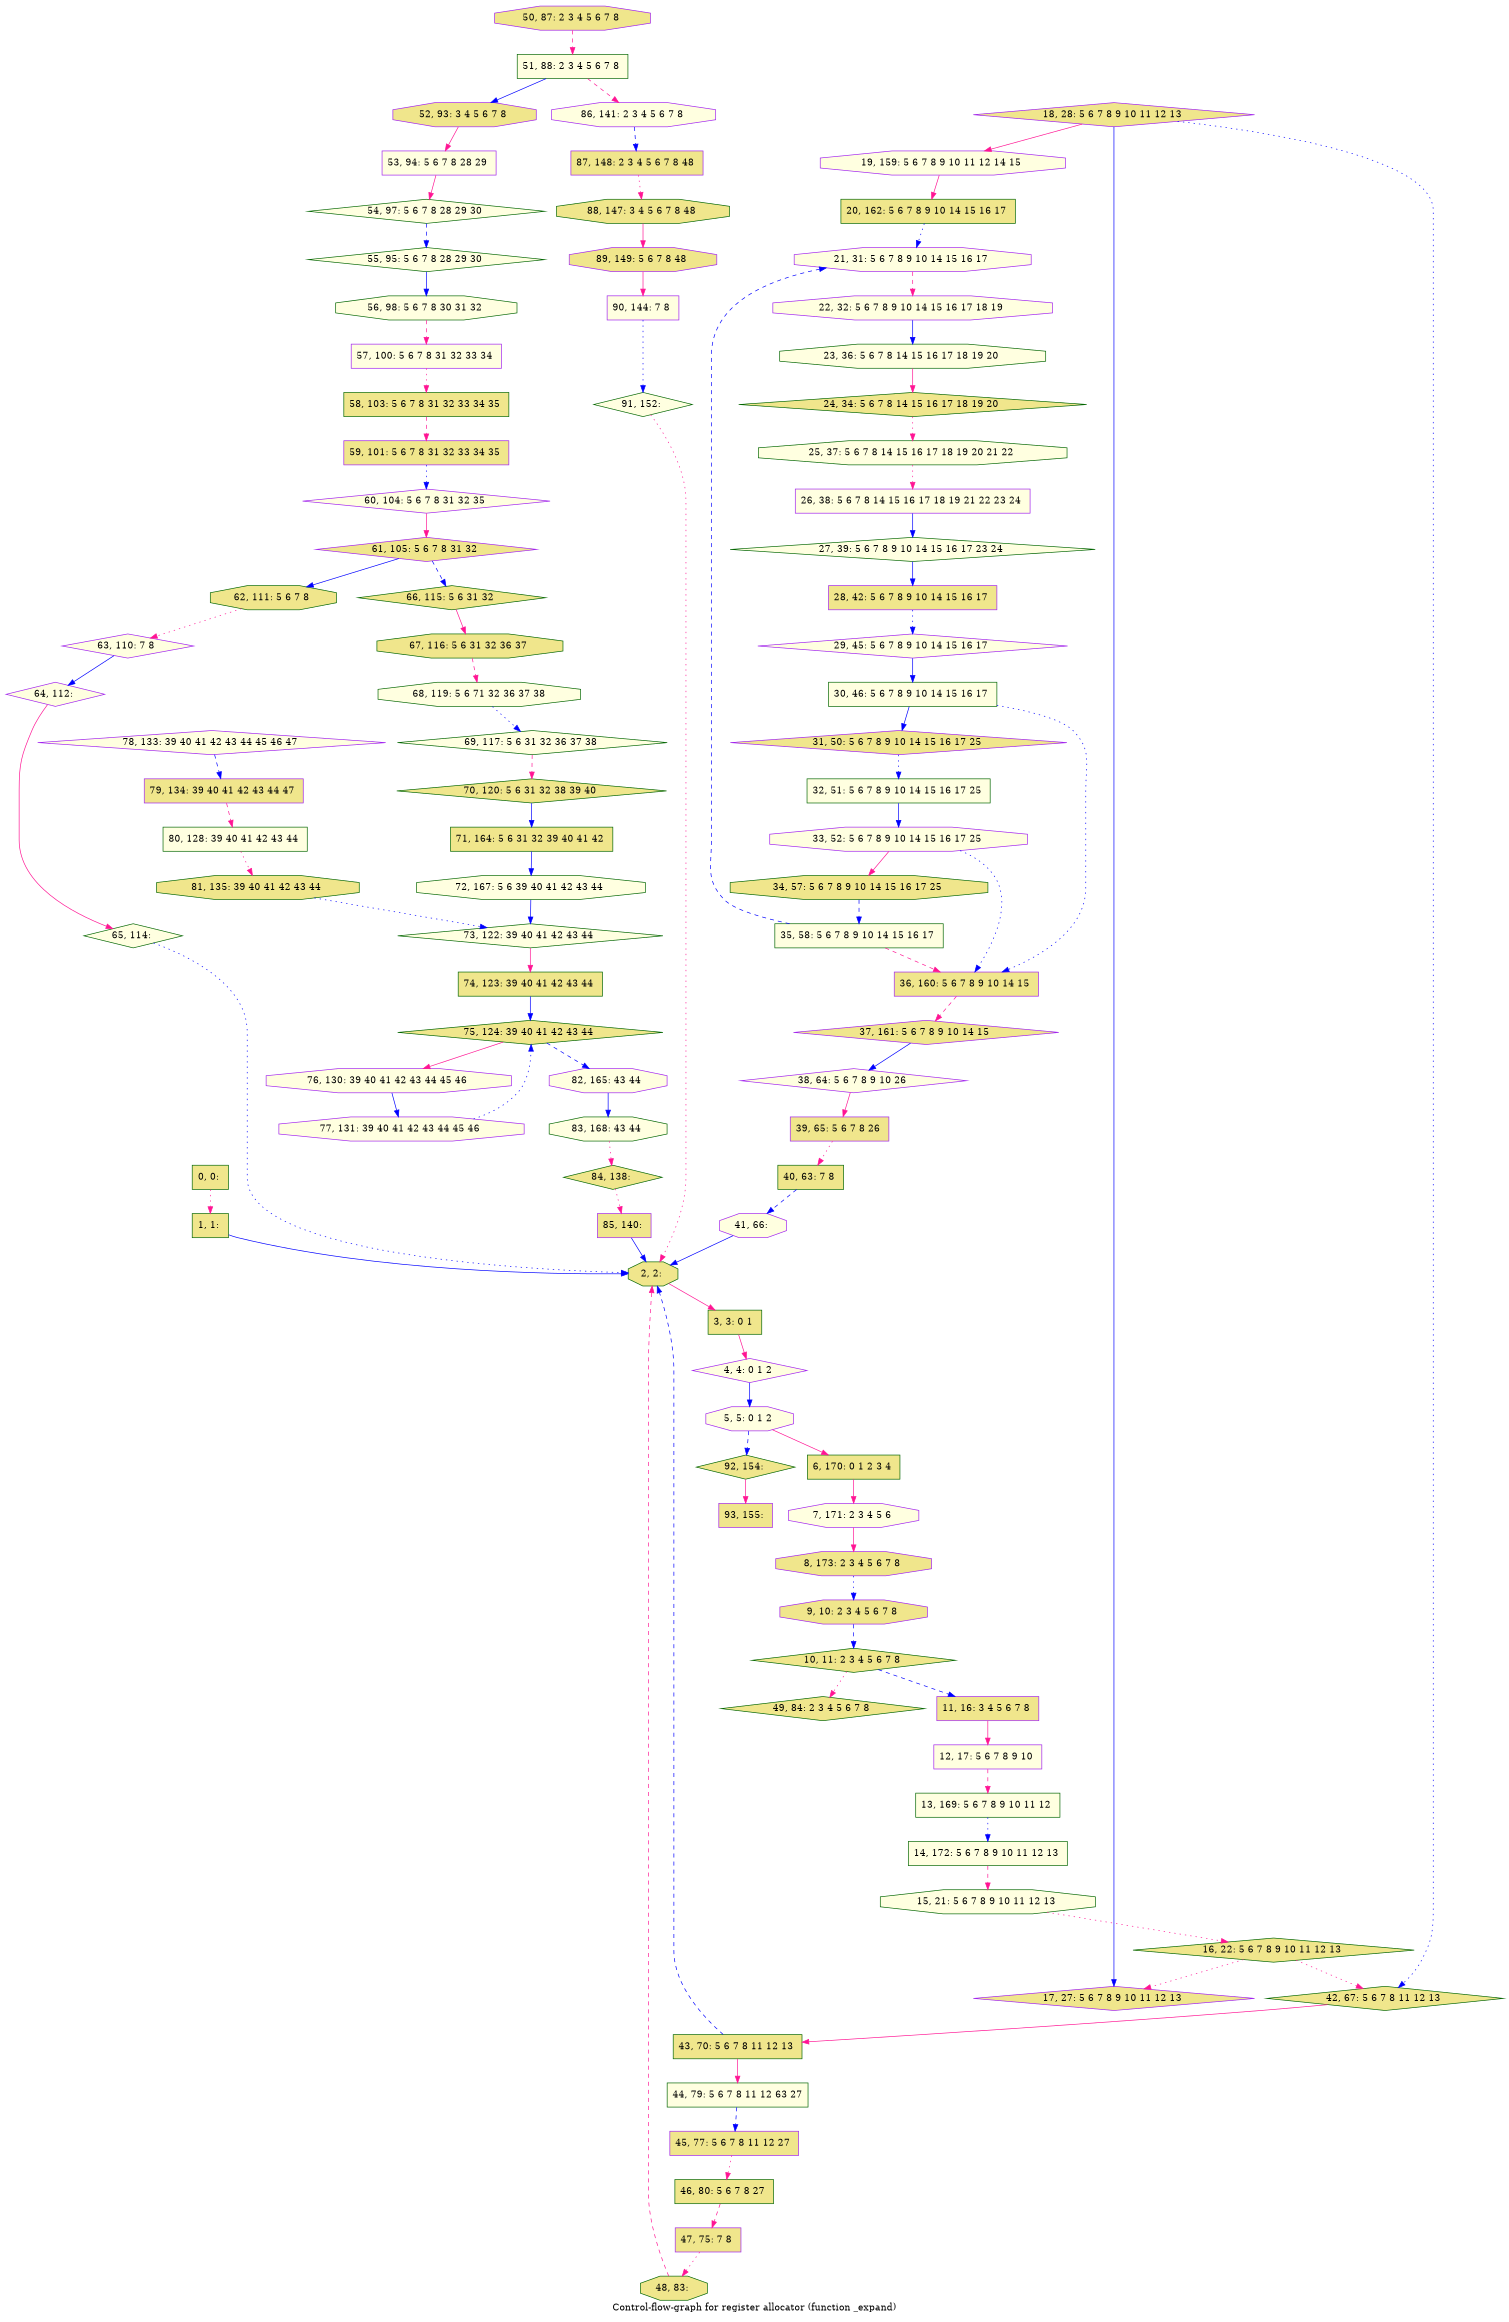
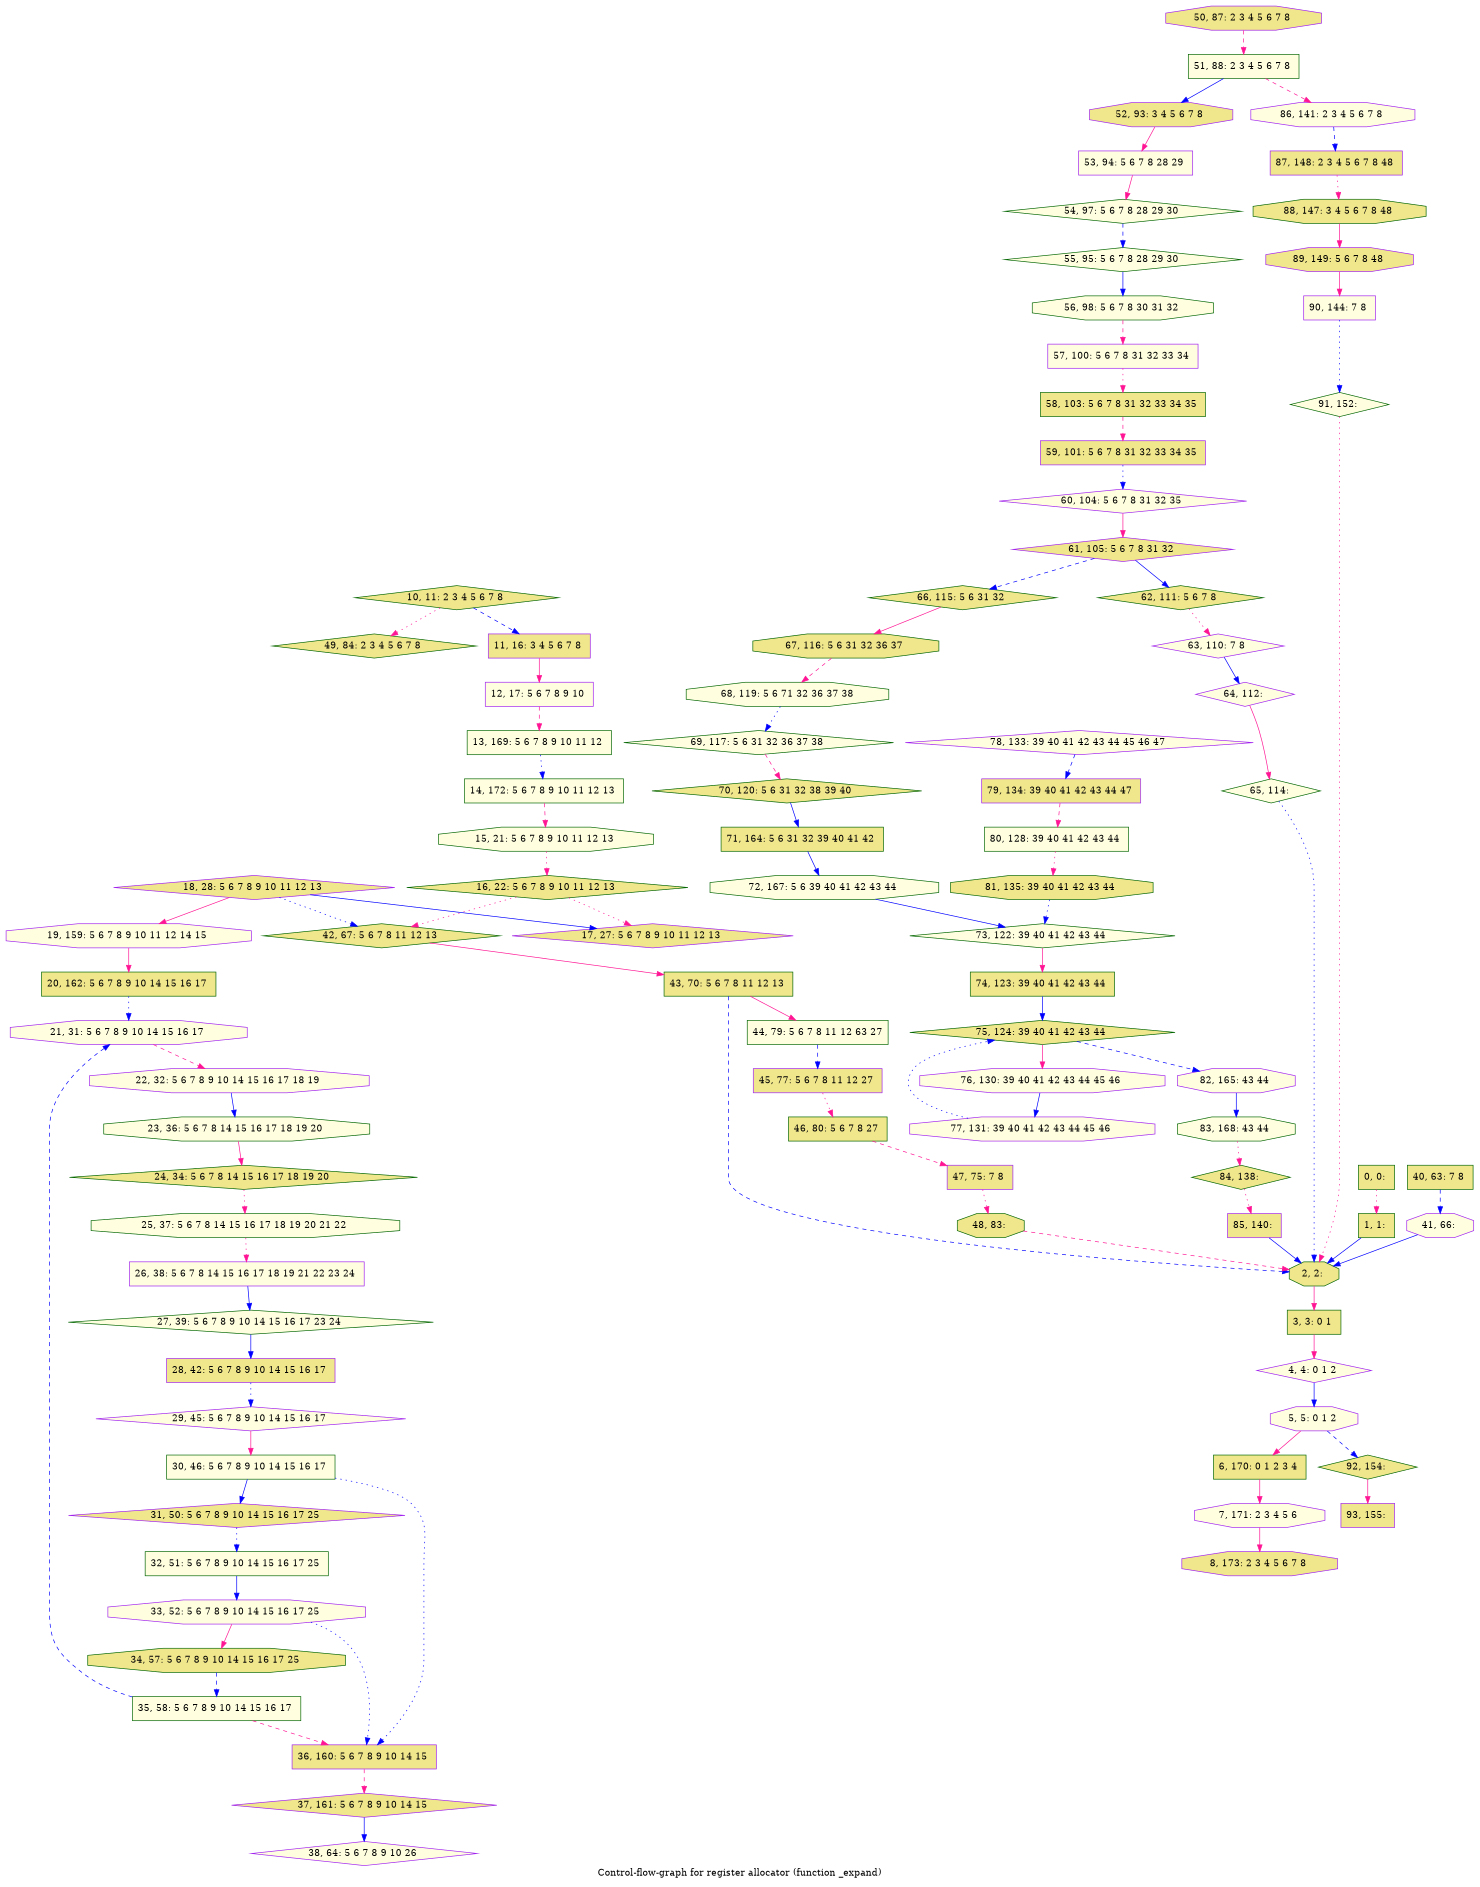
(273, 598) -> (1181, 598)
(913, 667) -> (251, 1440)
(840, 1129) -> none
(854, 1612) -> none
